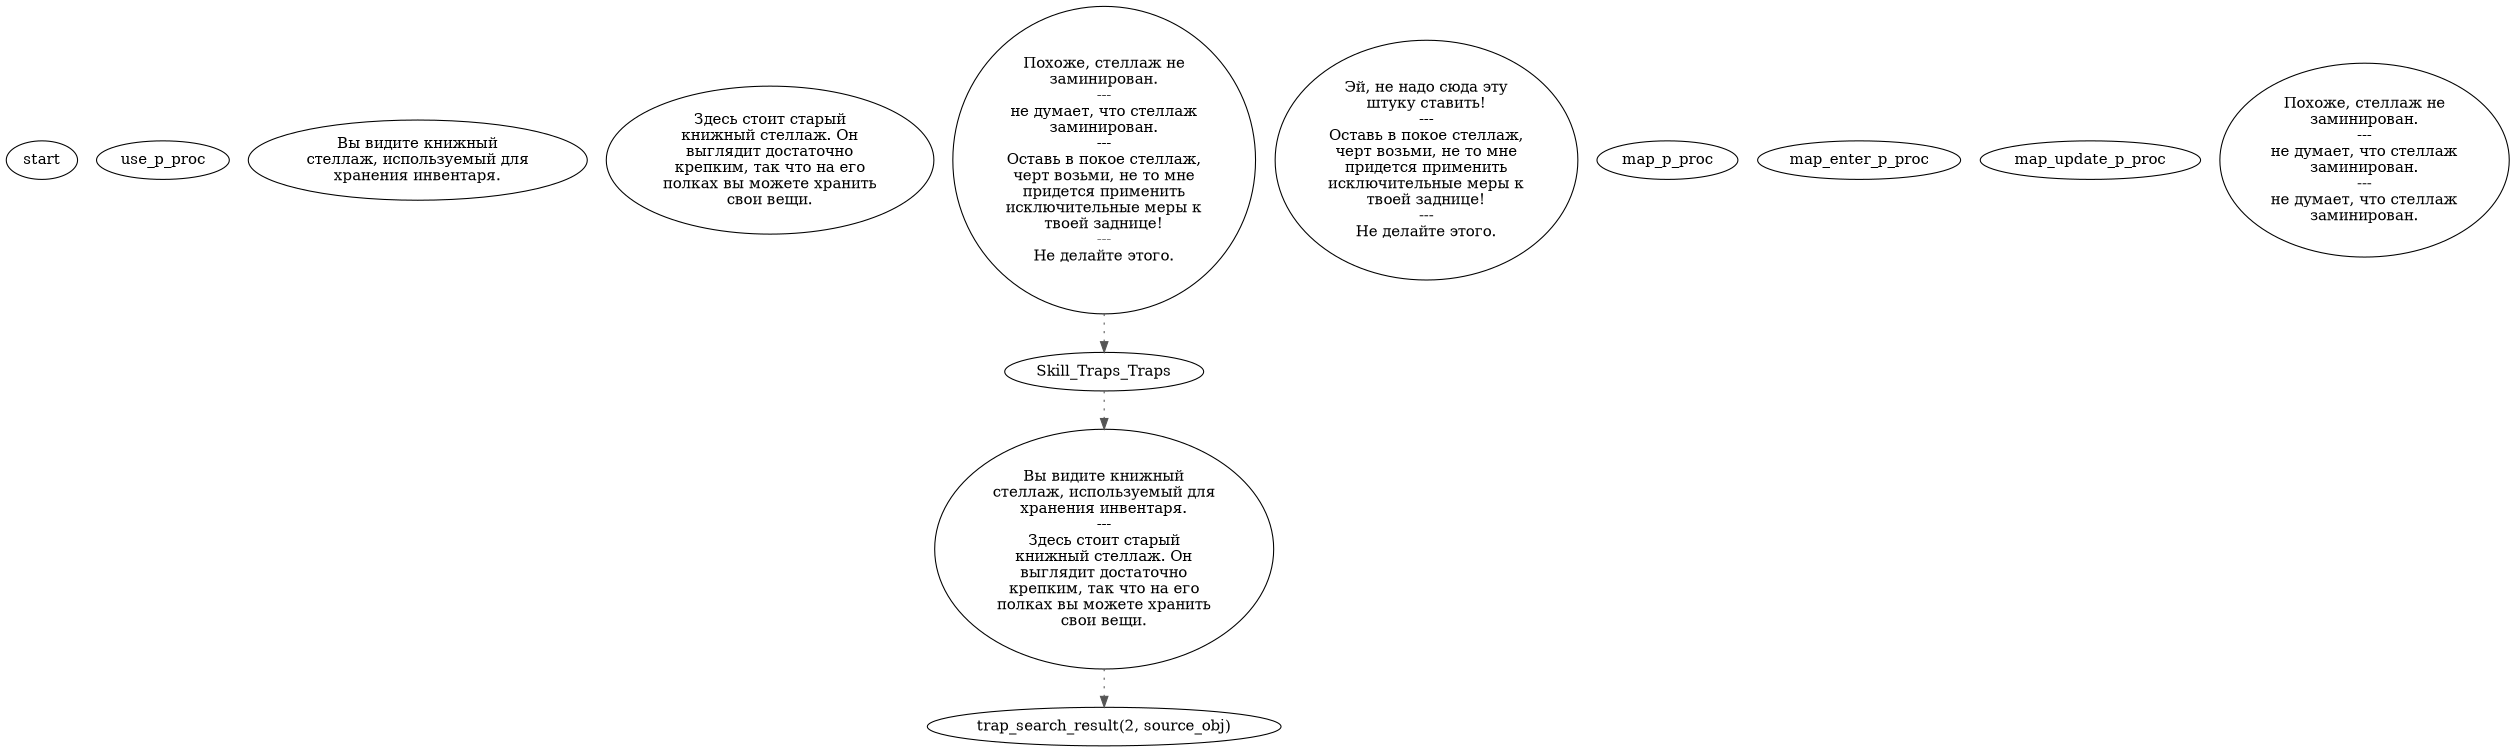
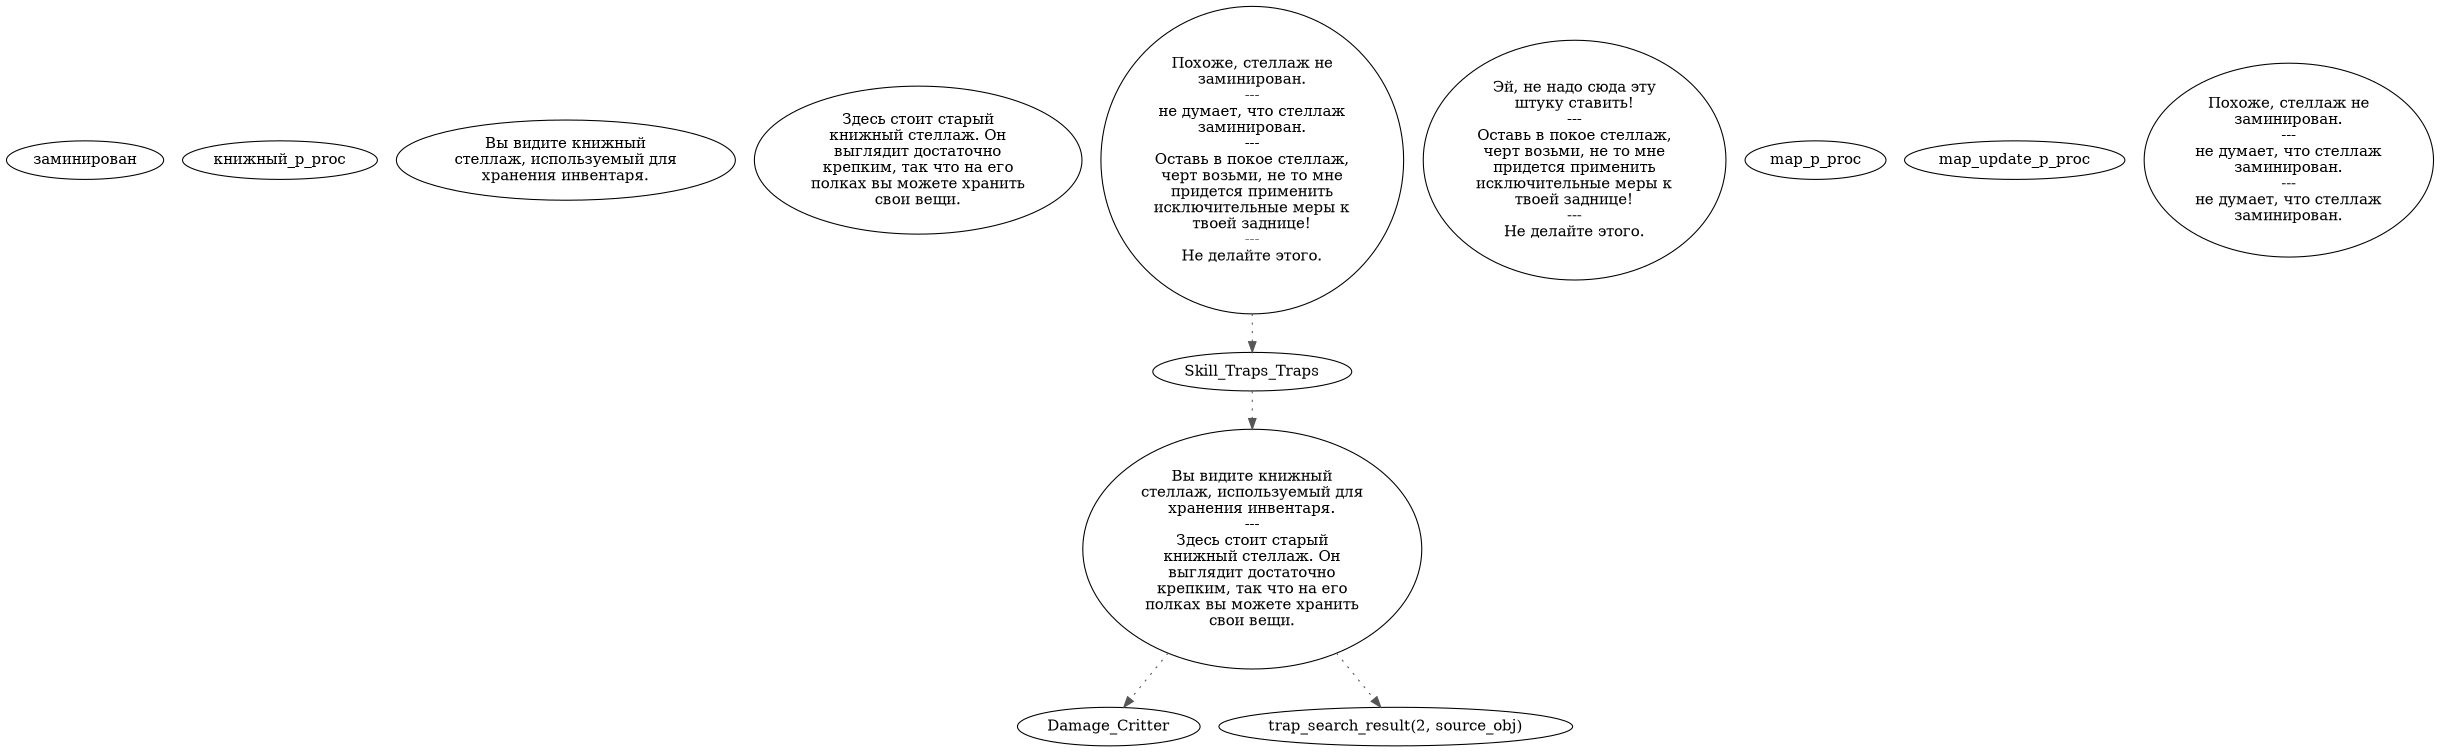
(42, 160) -> (85, 160)
(163, 160) -> (280, 160)
(1859, 160) -> none
none -> (1109, 727)
